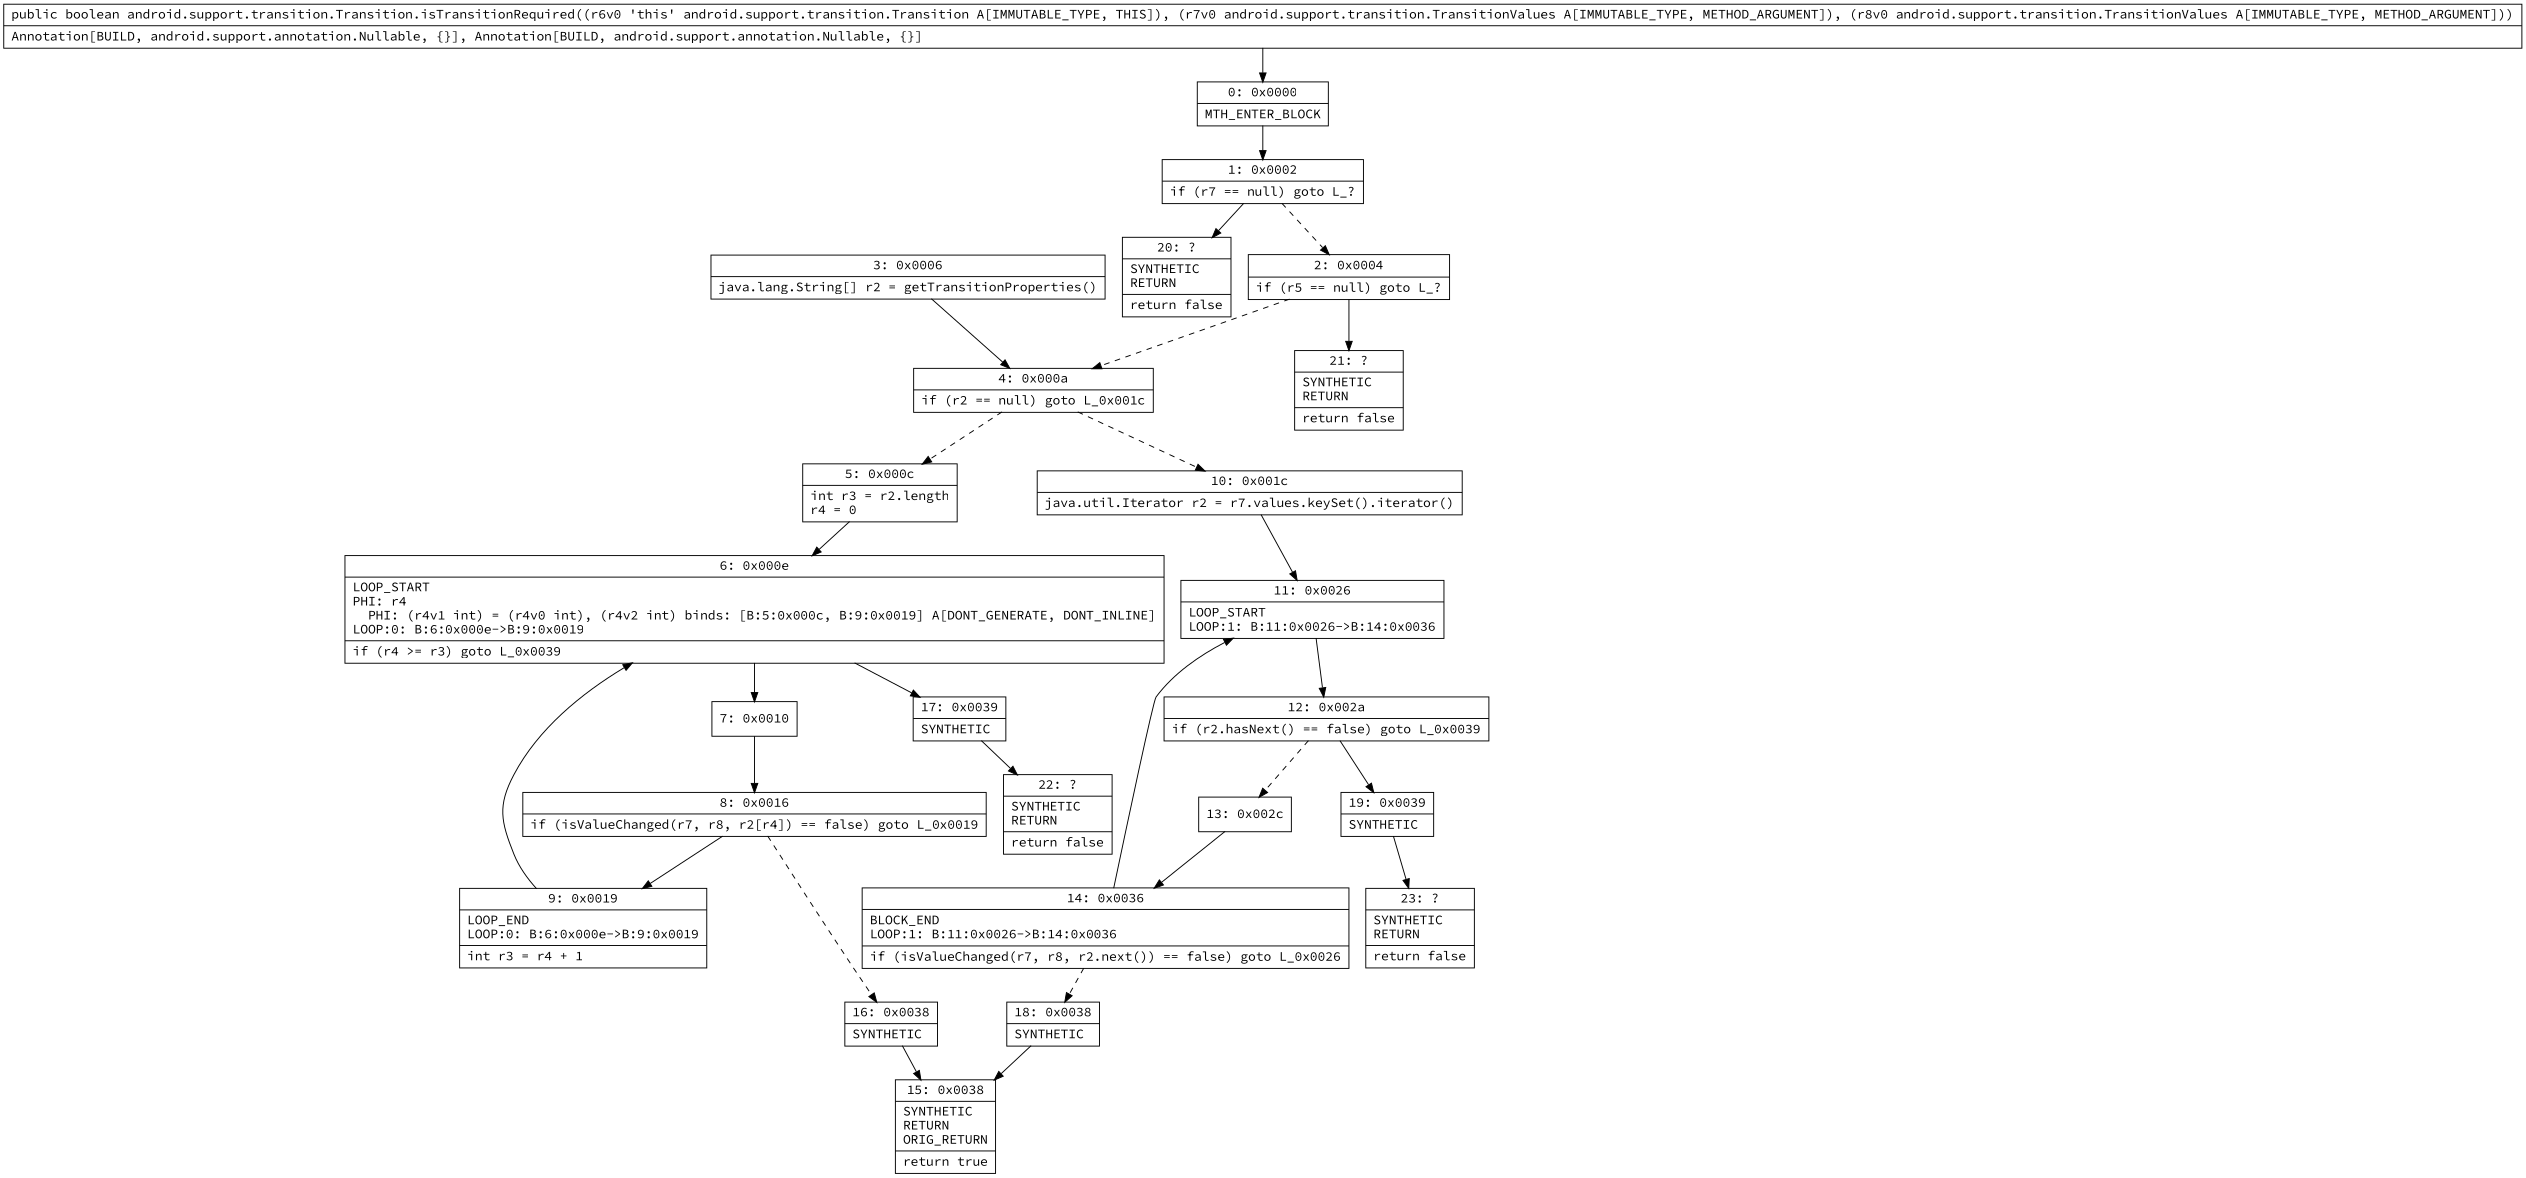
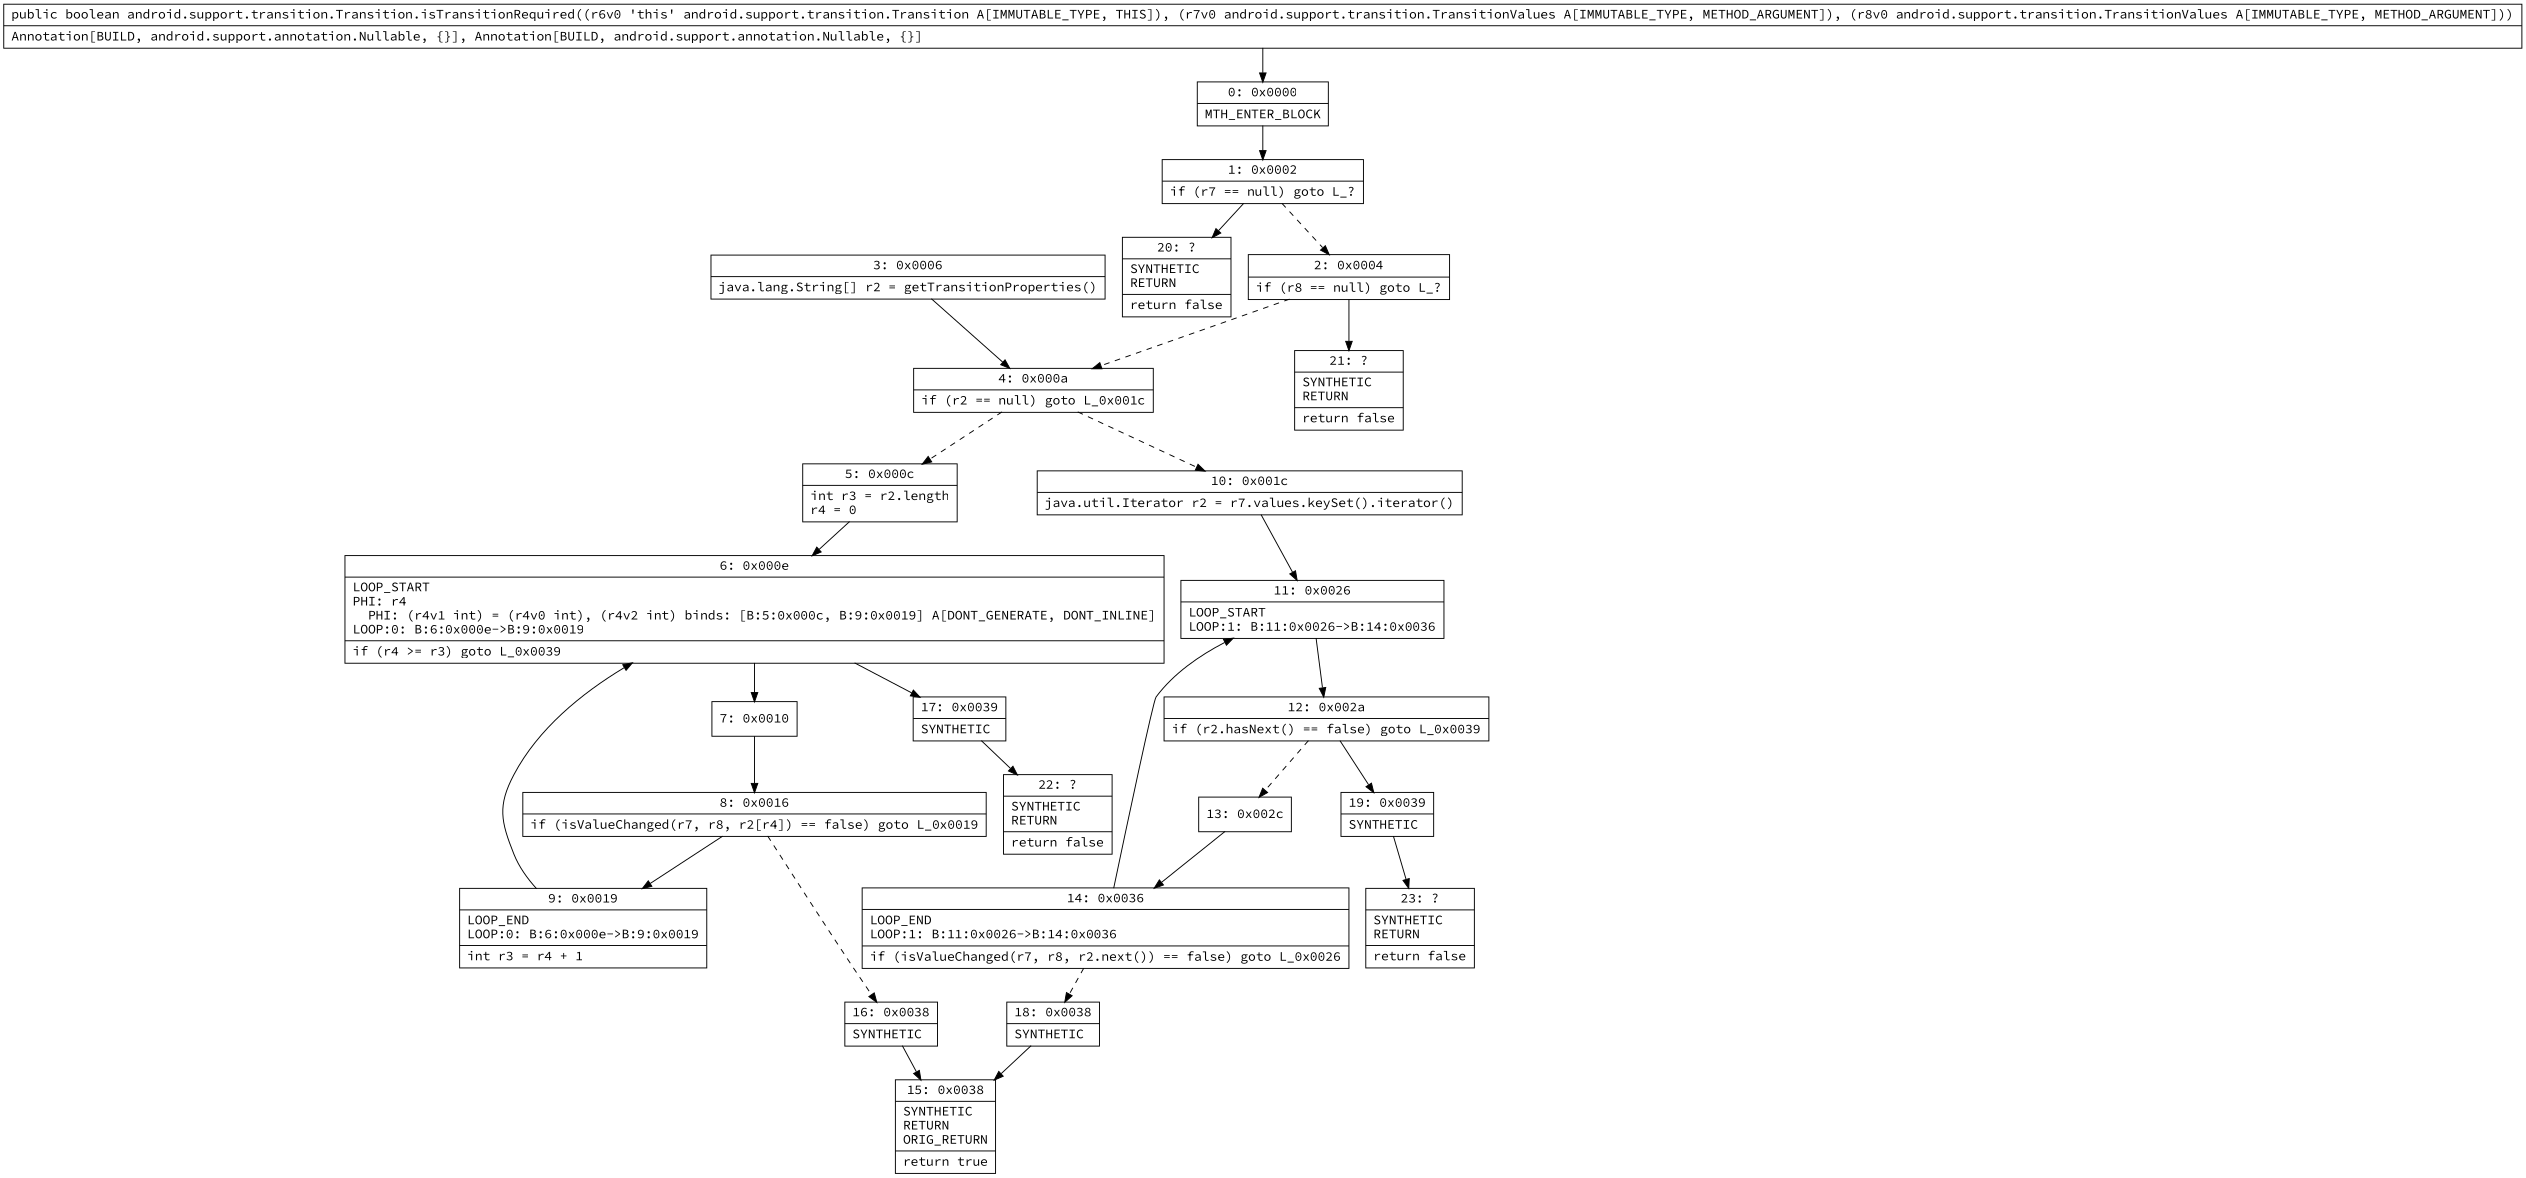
(1349, 288) -> (1349, 288)
(905, 920) -> (901, 920)
